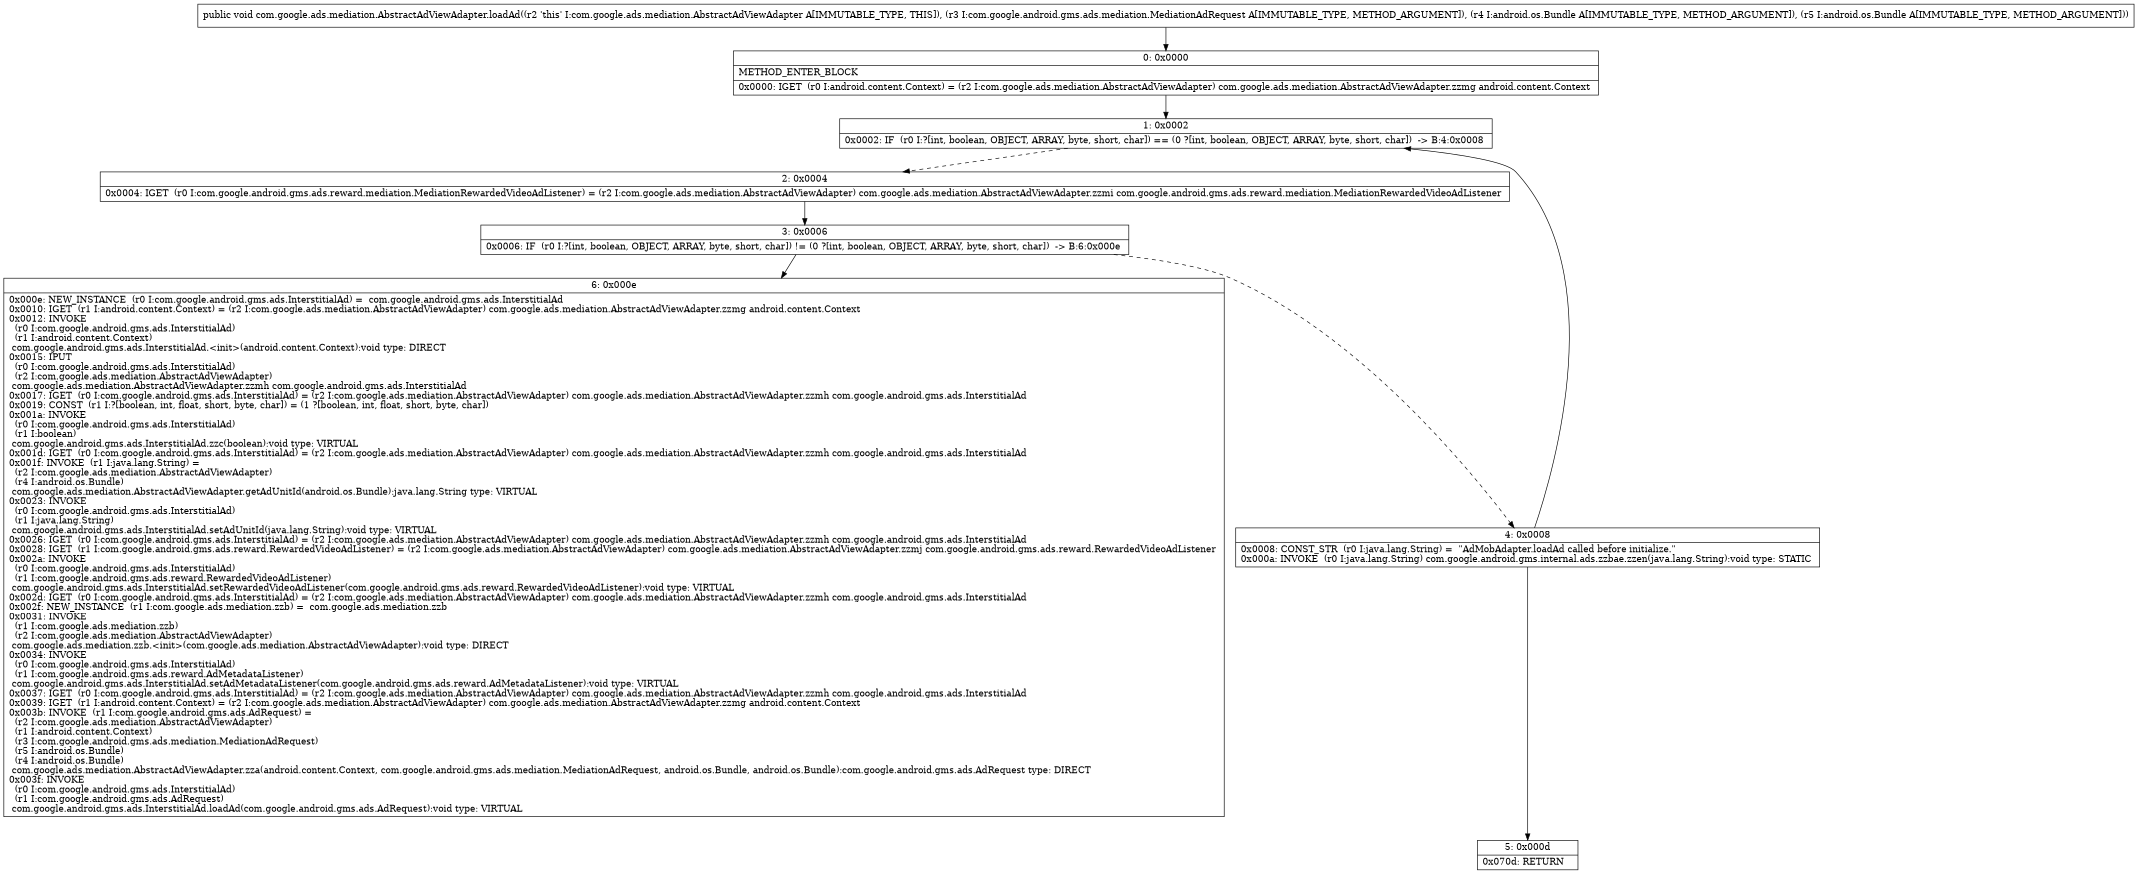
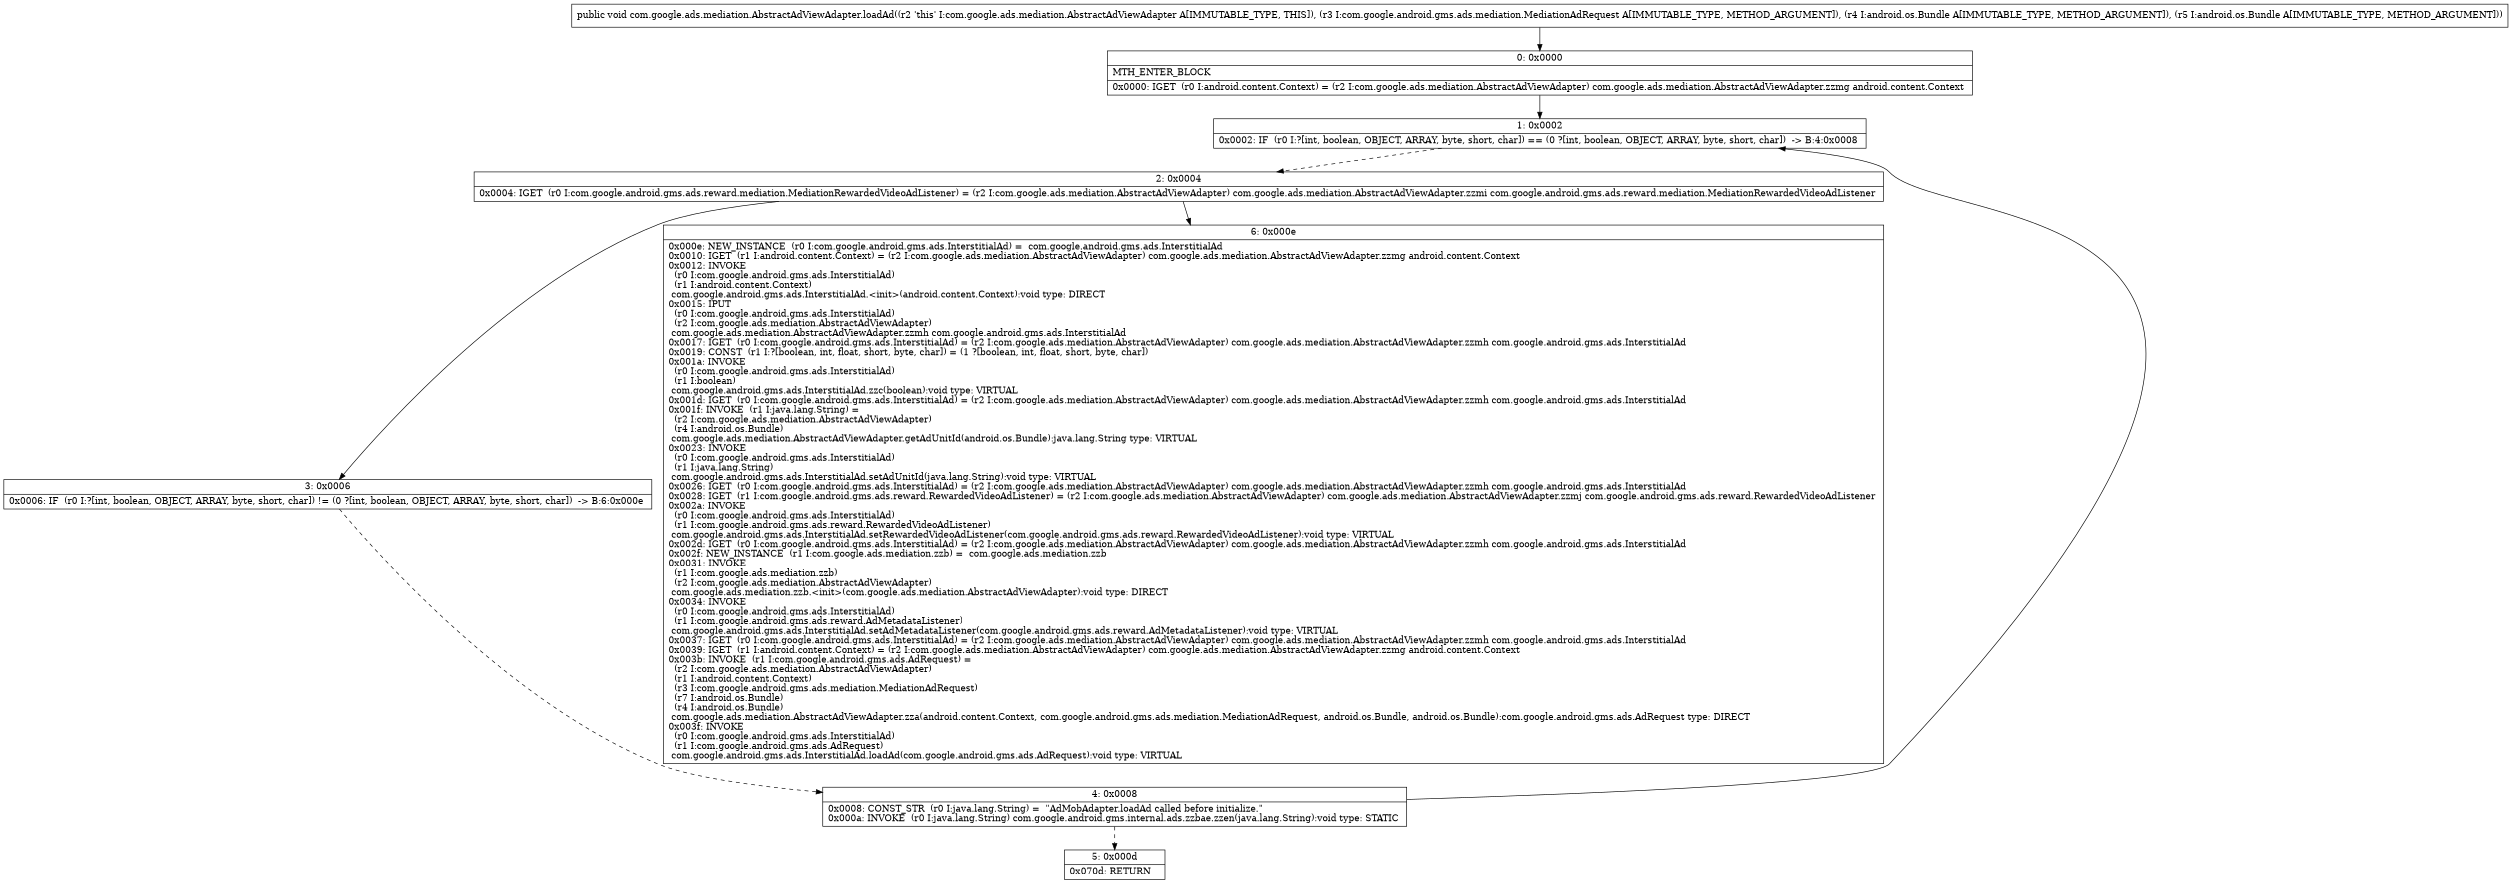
(798, 73) -> (1162, 73)
(790, 264) -> (1186, 210)
(1528, 700) -> (1115, 835)
(67, 751) -> (726, 698)
